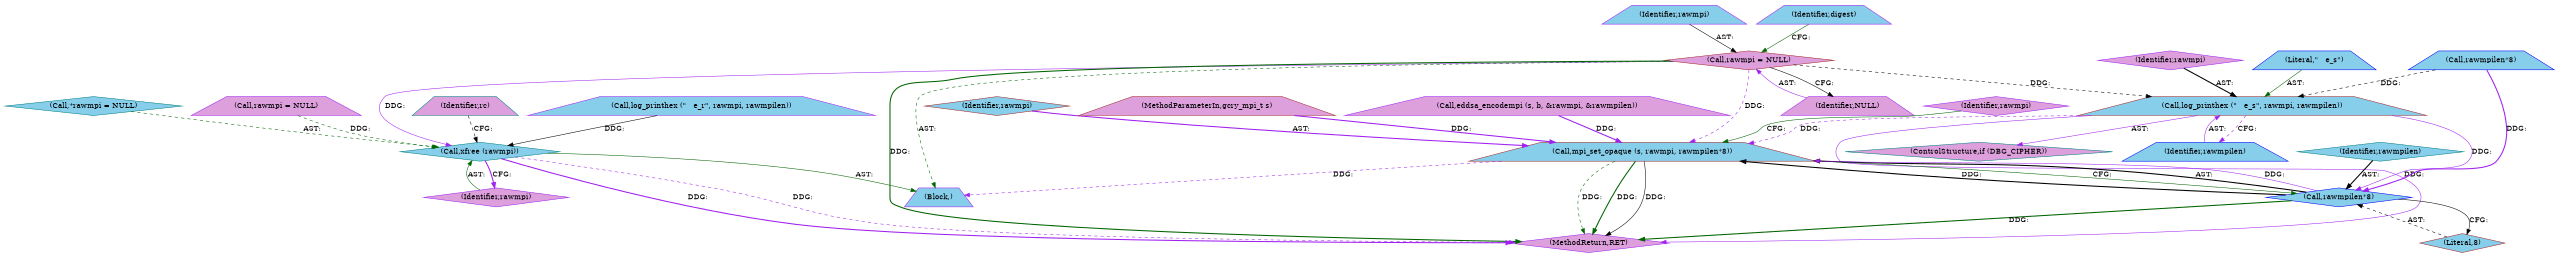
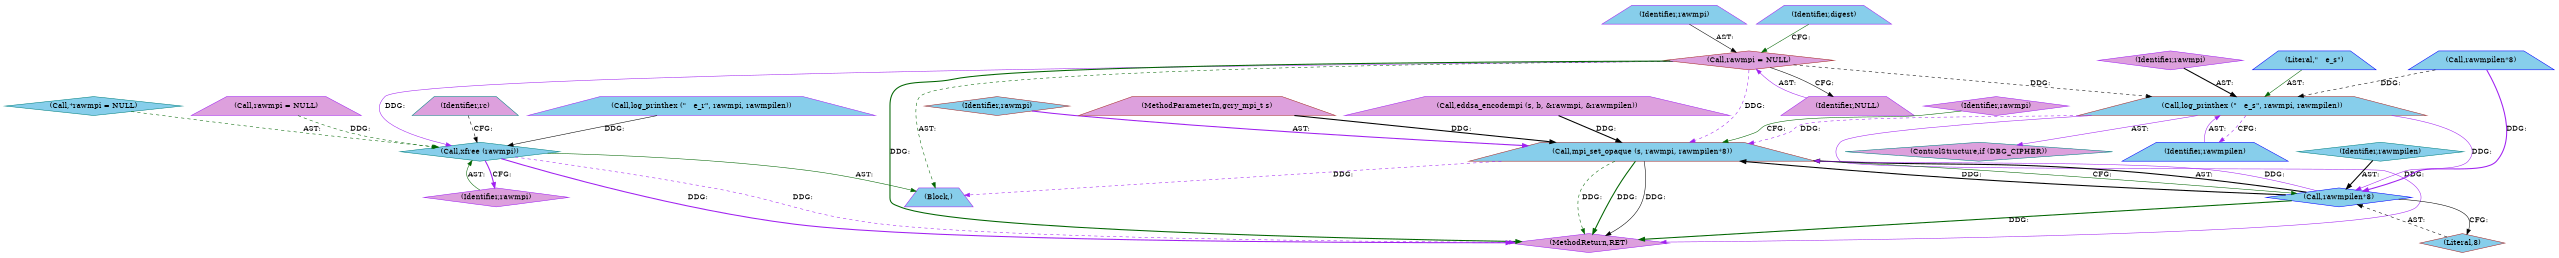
(1587, 128) -> (1587, 128)
(1422, 129) -> (1422, 129)
